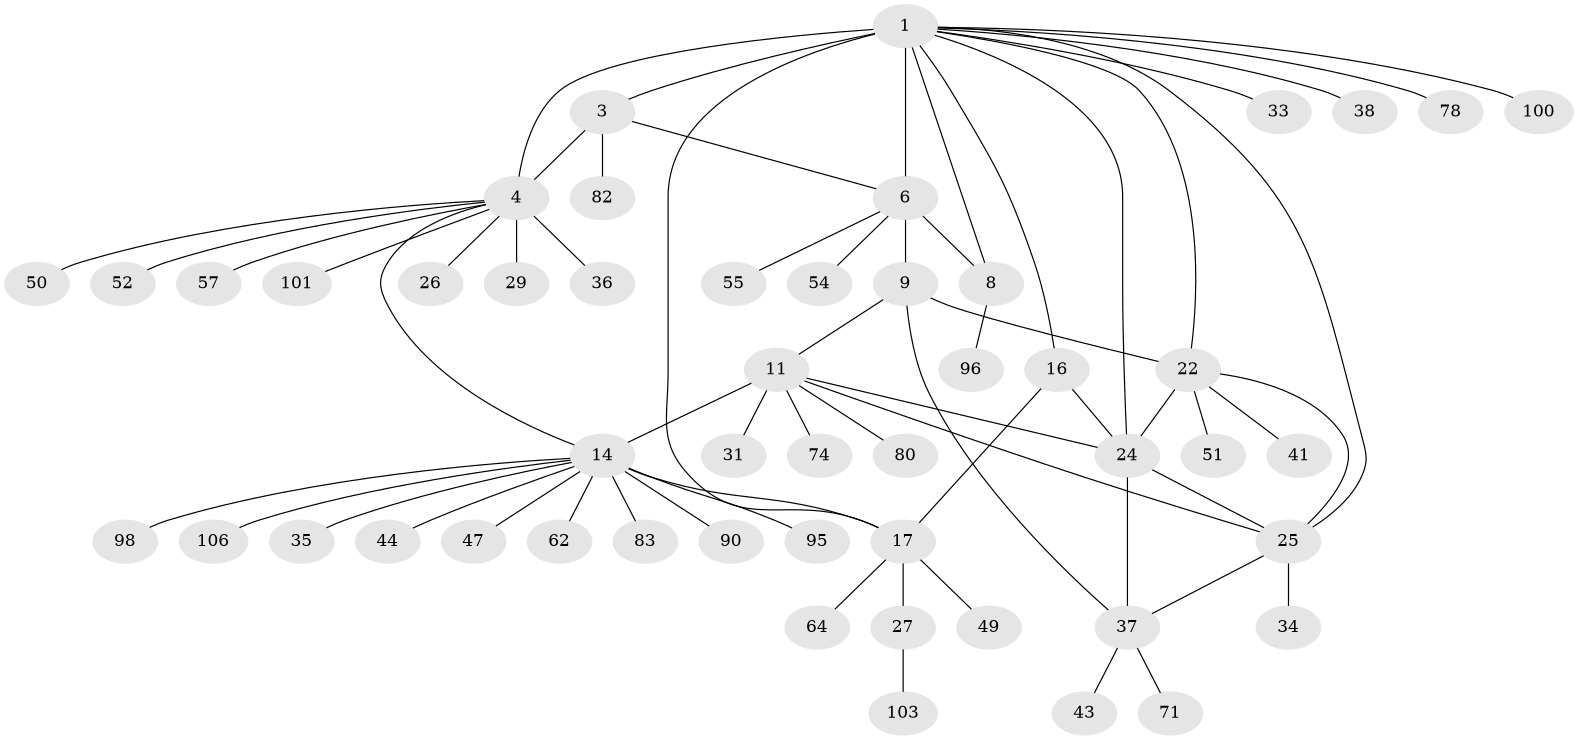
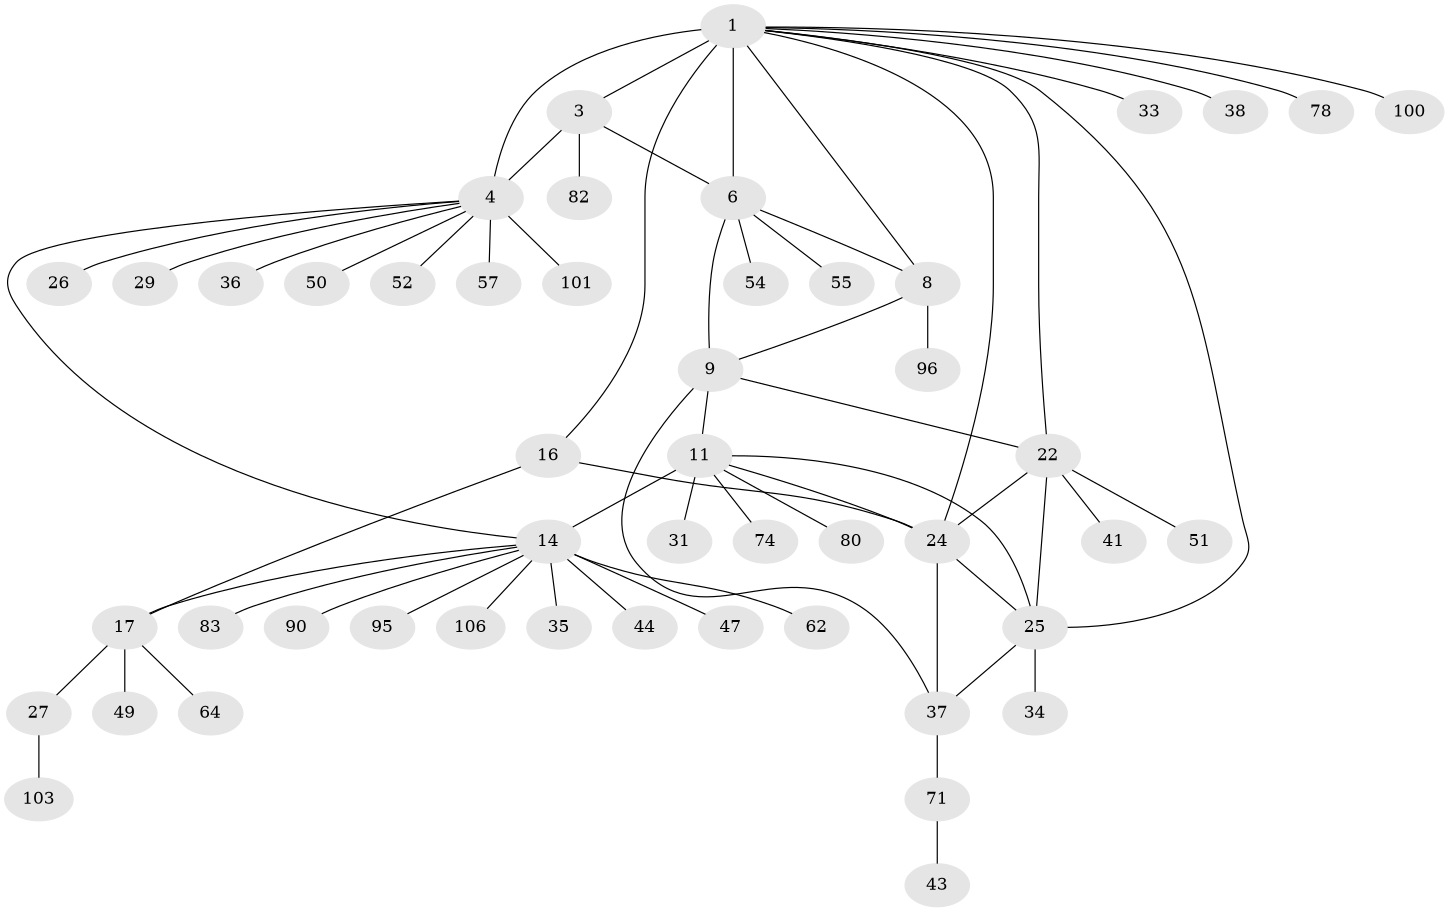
(668, 299) -> none
none -> (821, 330)
(125, 542) -> none
(1106, 671) -> (937, 842)
